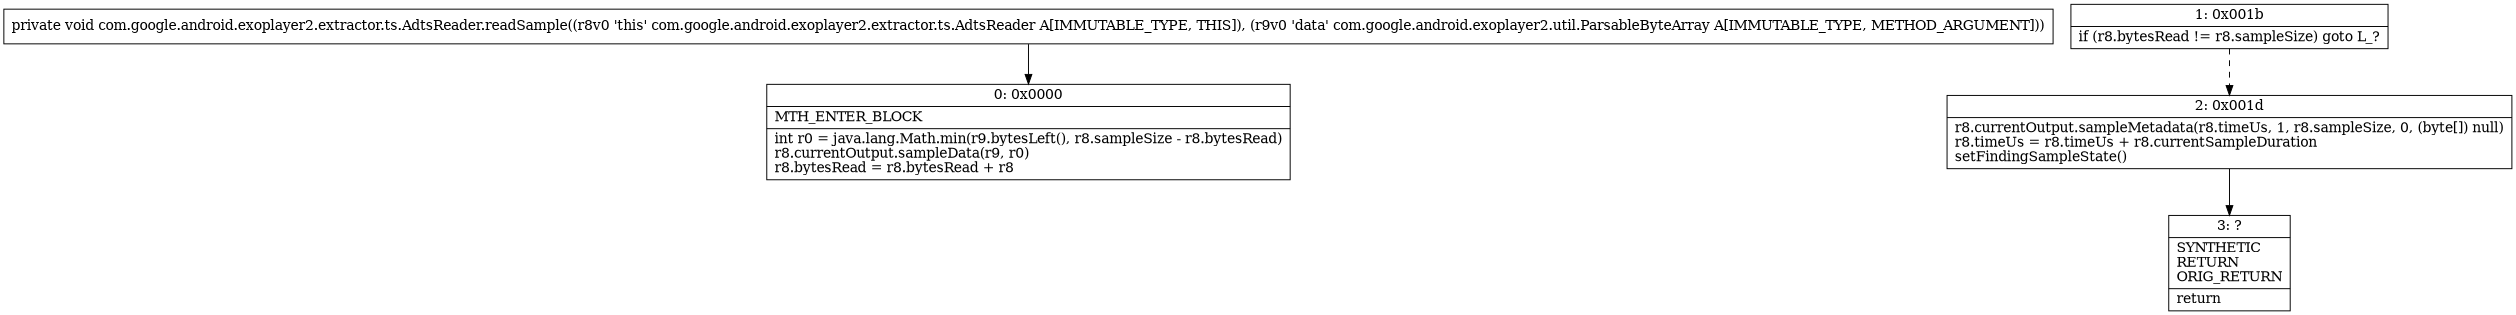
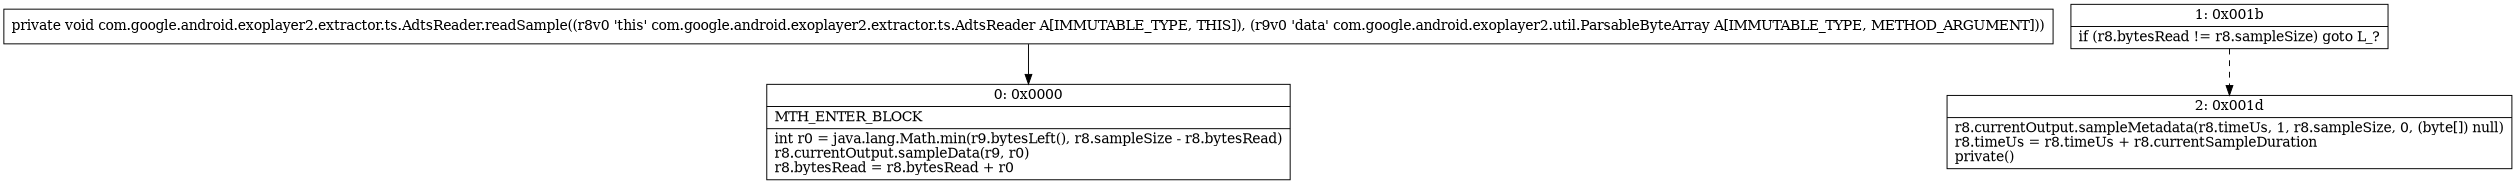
(2041, 157) -> (1985, 157)
(894, 168) -> (894, 168)
(2229, 263) -> none
